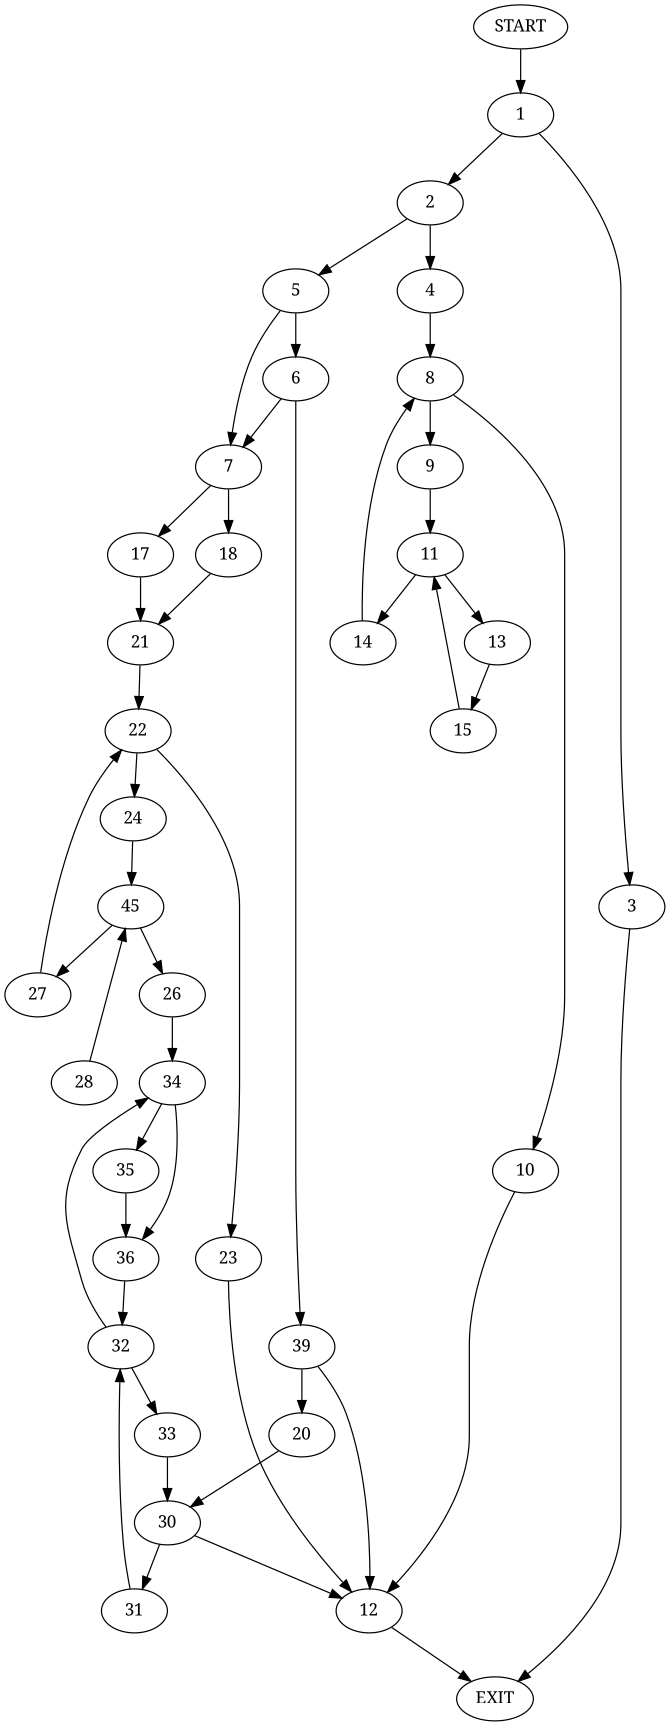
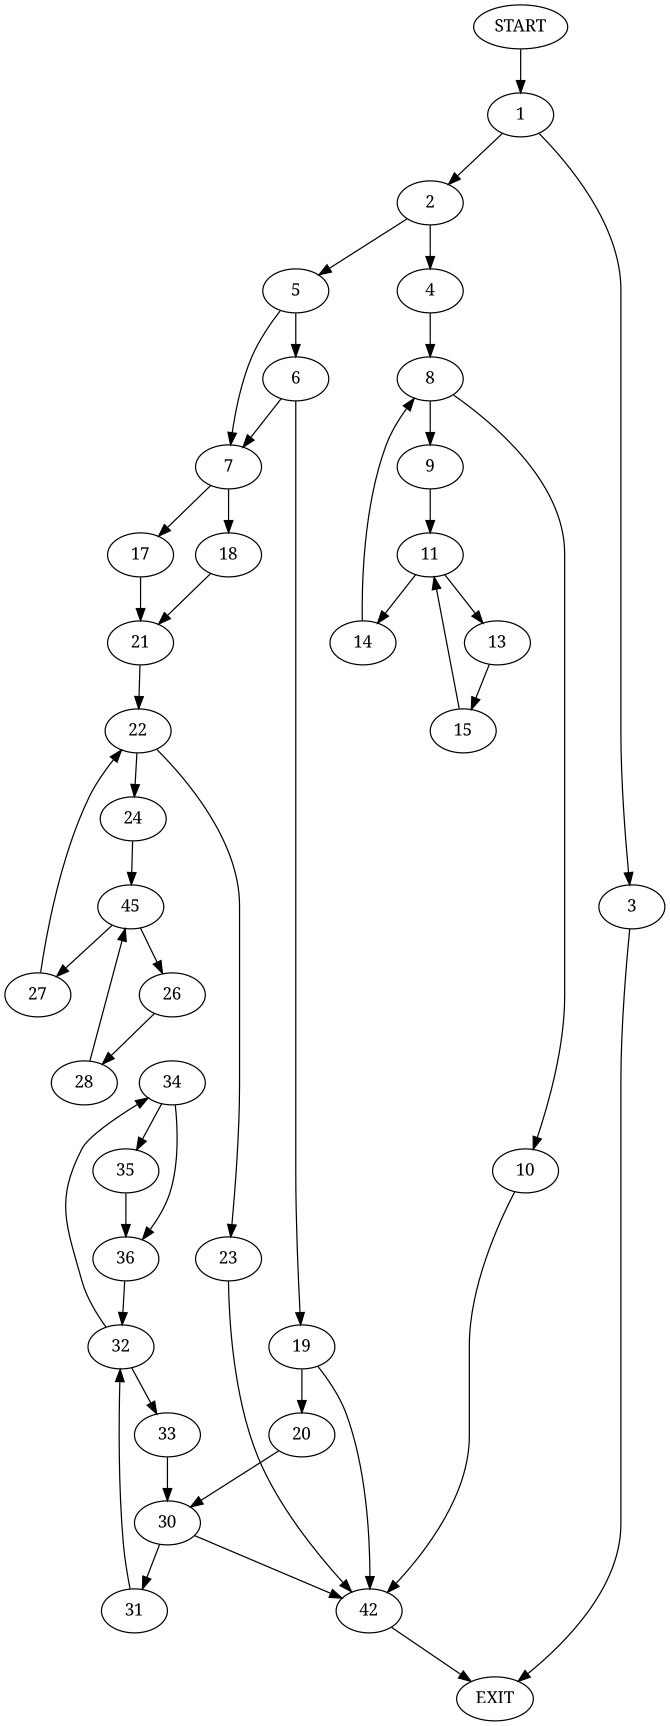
(172, 1033) -> (133, 1034)
(302, 1347) -> (302, 1347)
(369, 1611) -> (369, 1611)
